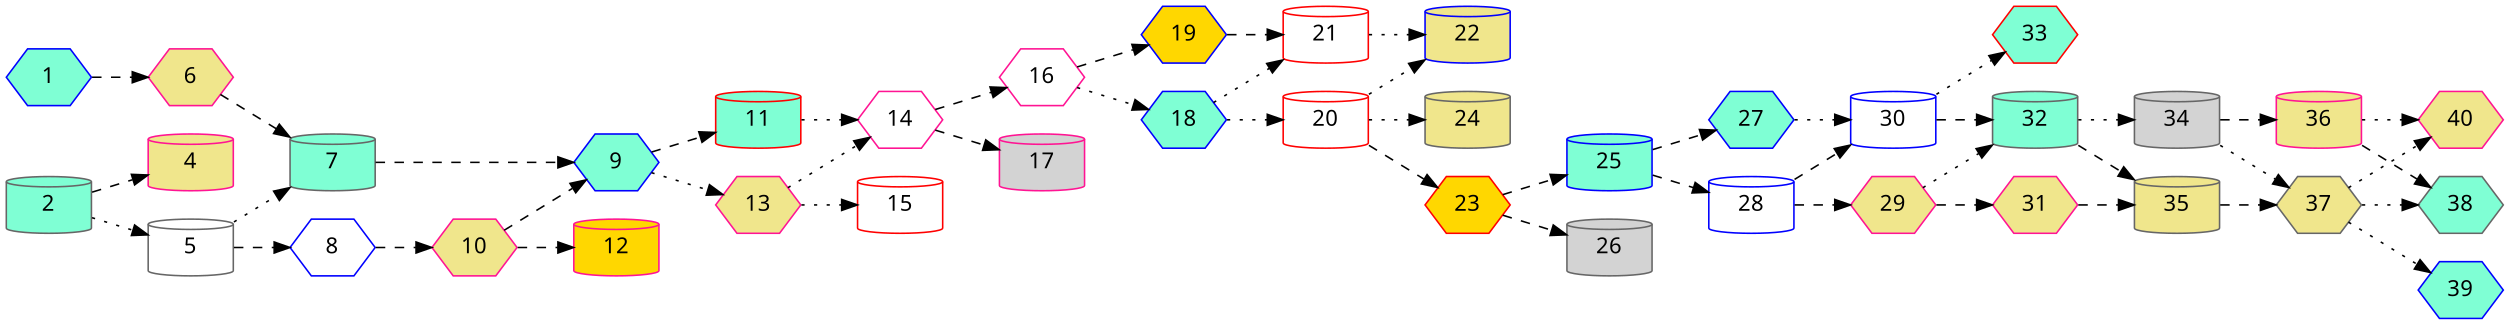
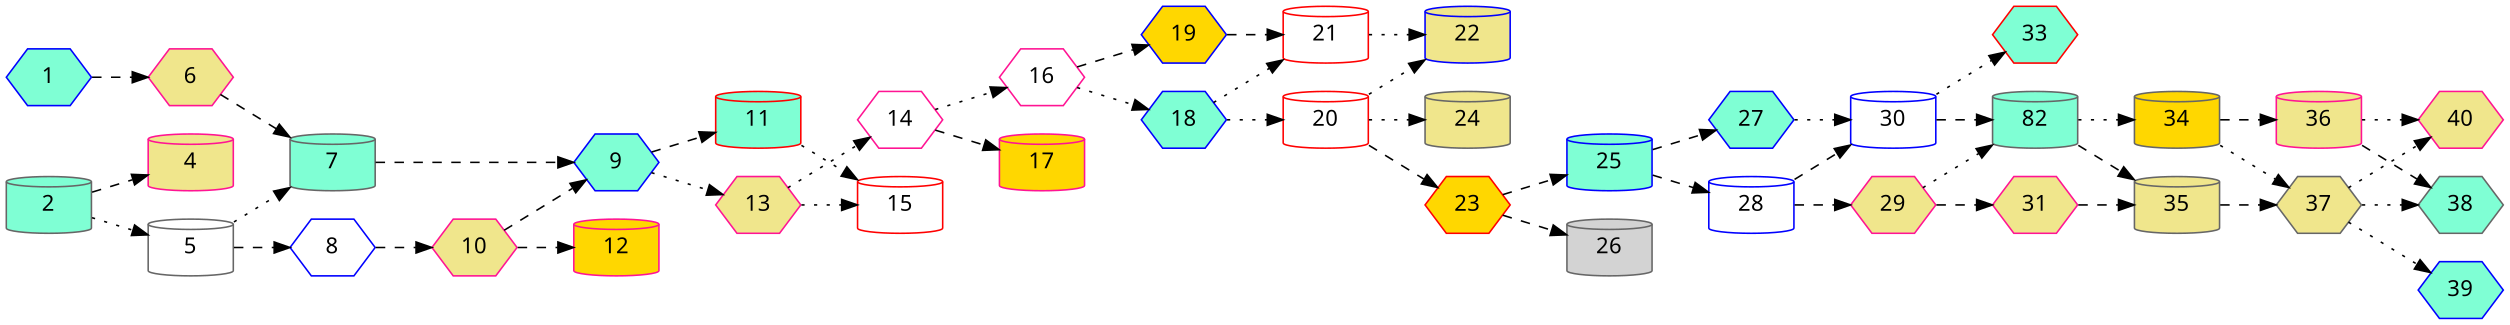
(963, 101) -> (963, 101)
(821, 120) -> (819, 156)
(2035, 120) -> (2035, 120)
(2177, 120) -> (2177, 120)
(1042, 162) -> (1042, 162)
